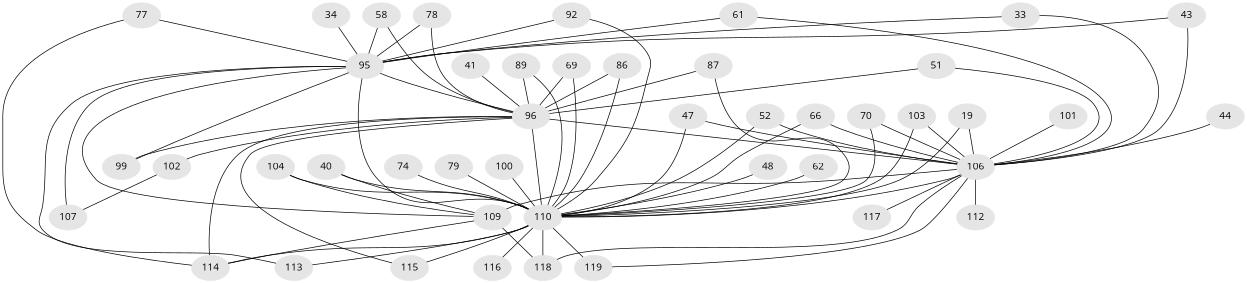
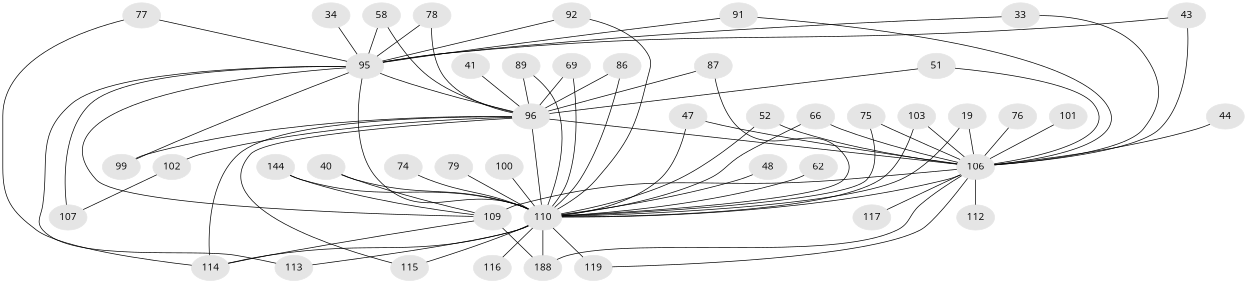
(739, 15) -> (739, 15)
(866, 116) -> (866, 116)
none -> (1018, 116)
(276, 167) -> (276, 167)
(543, 268) -> (543, 268)
